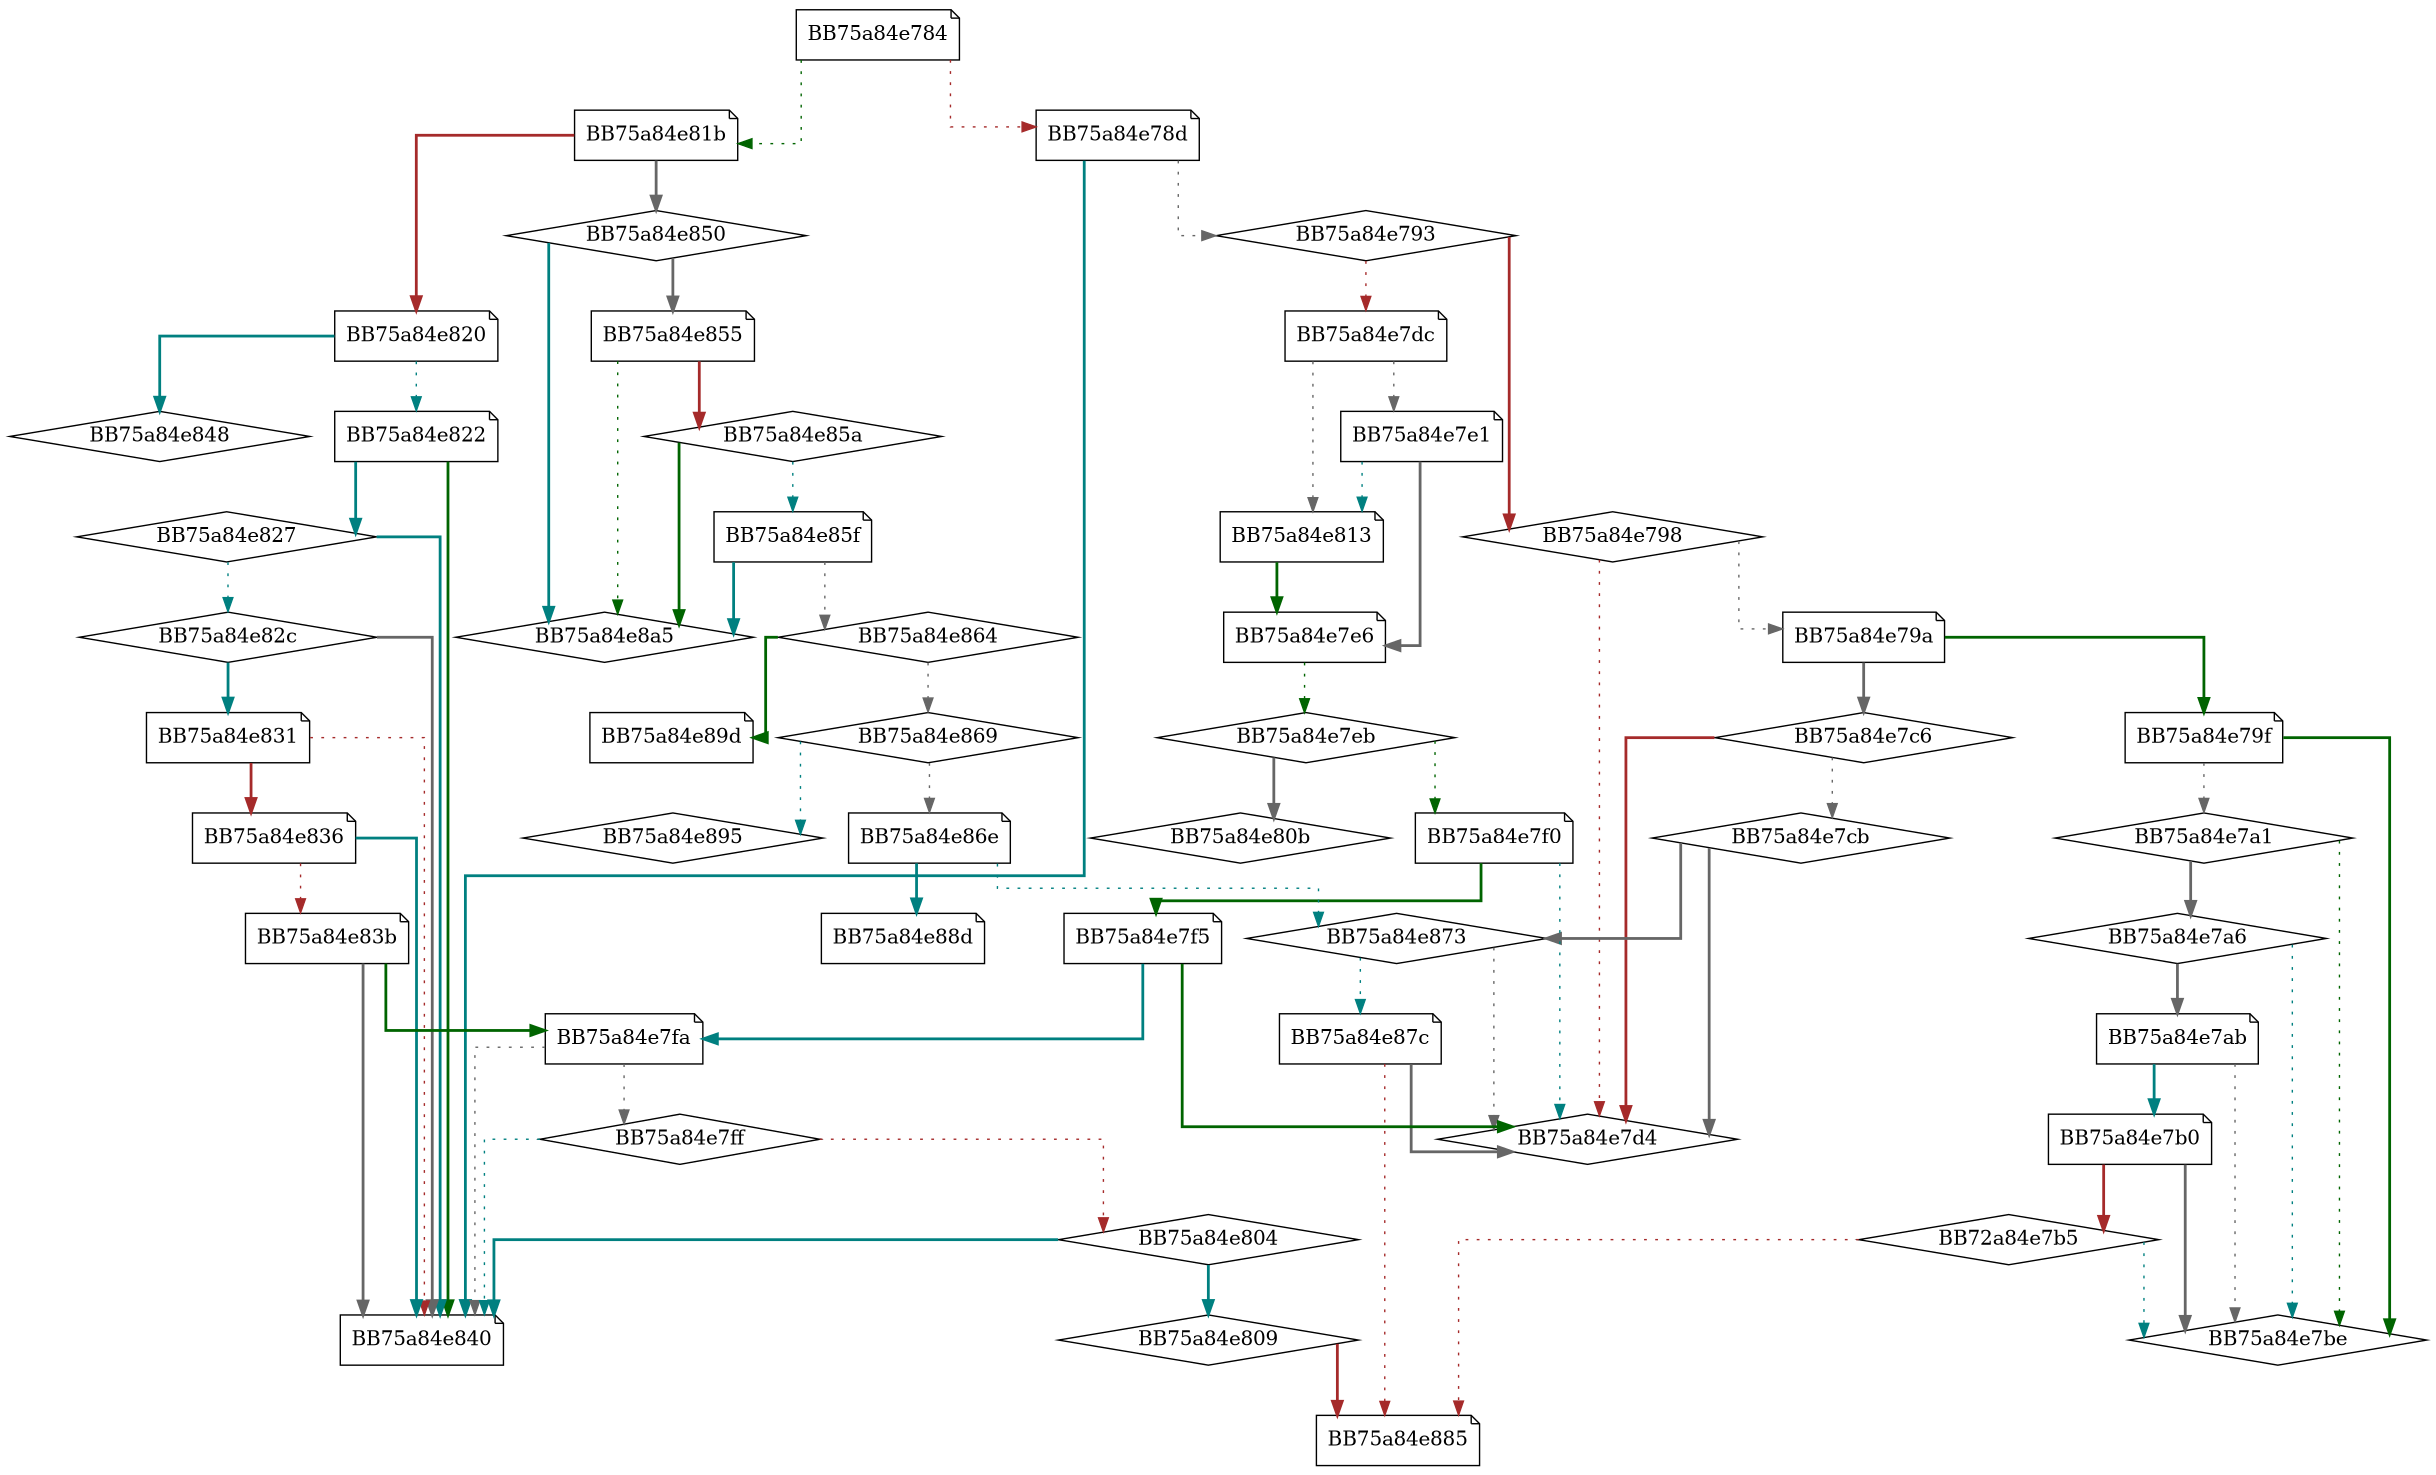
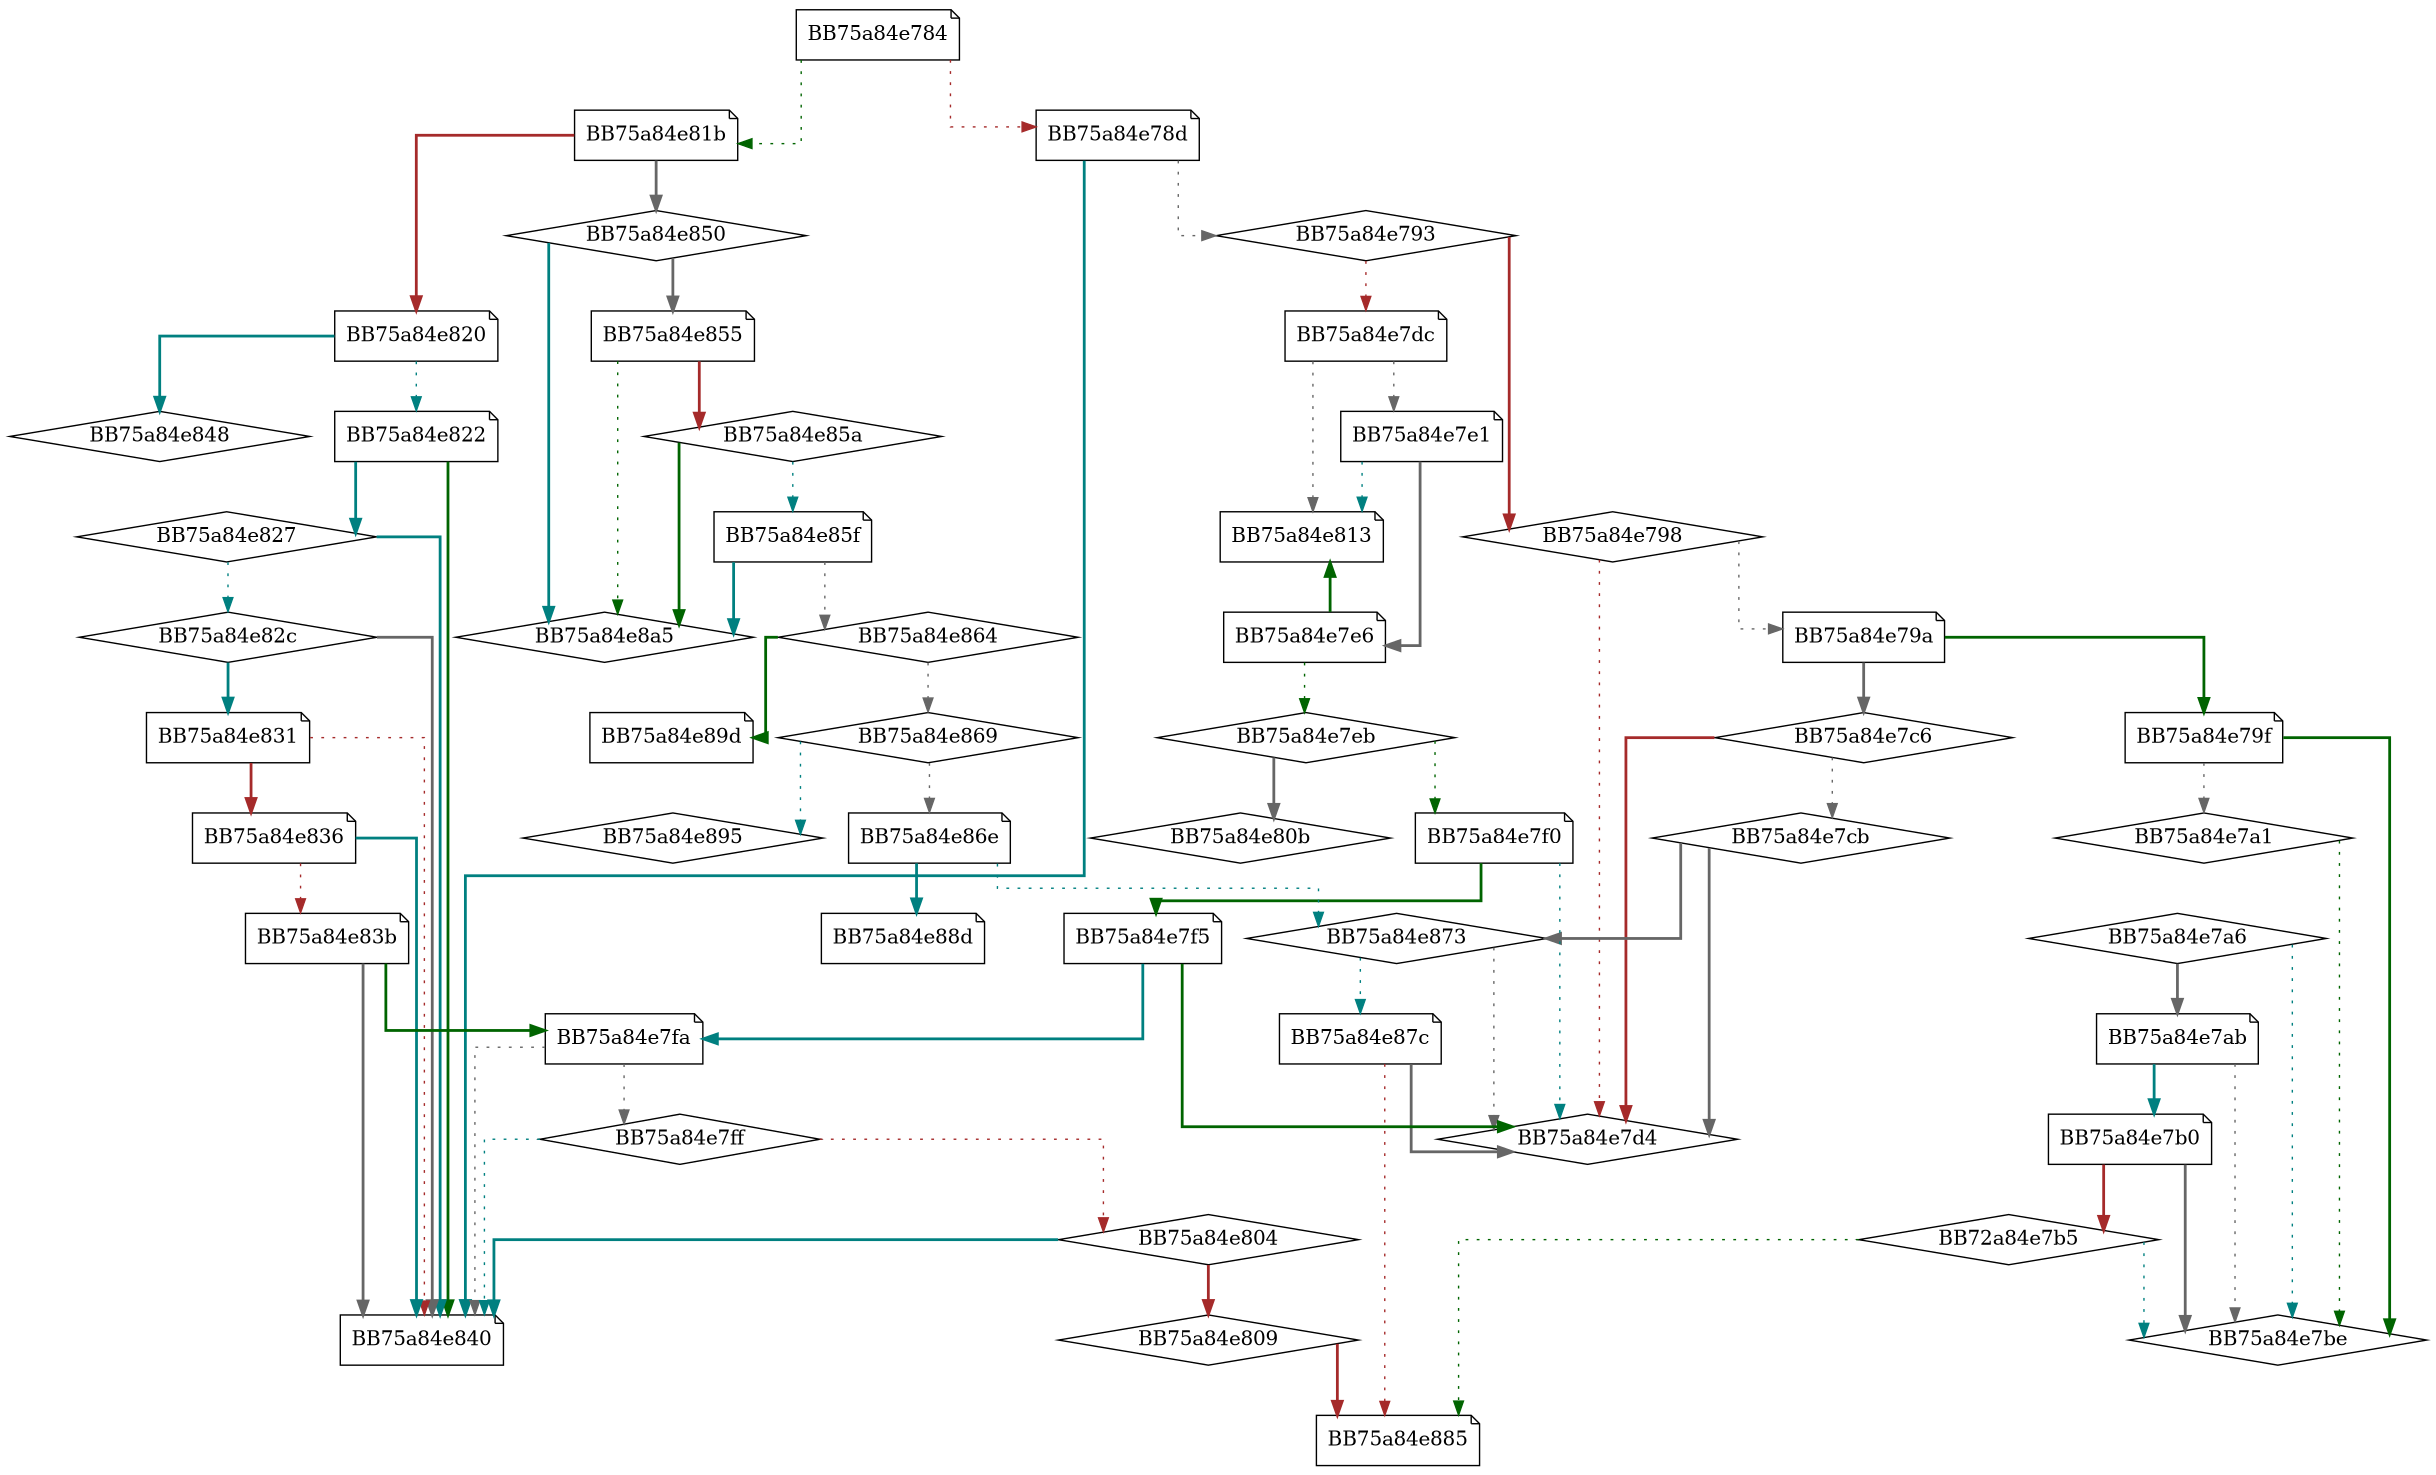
(1277, 580) -> (1330, 594)
(2191, 881) -> none
(1578, 1240) -> (1578, 1240)
(1208, 1283) -> (1208, 1283)
